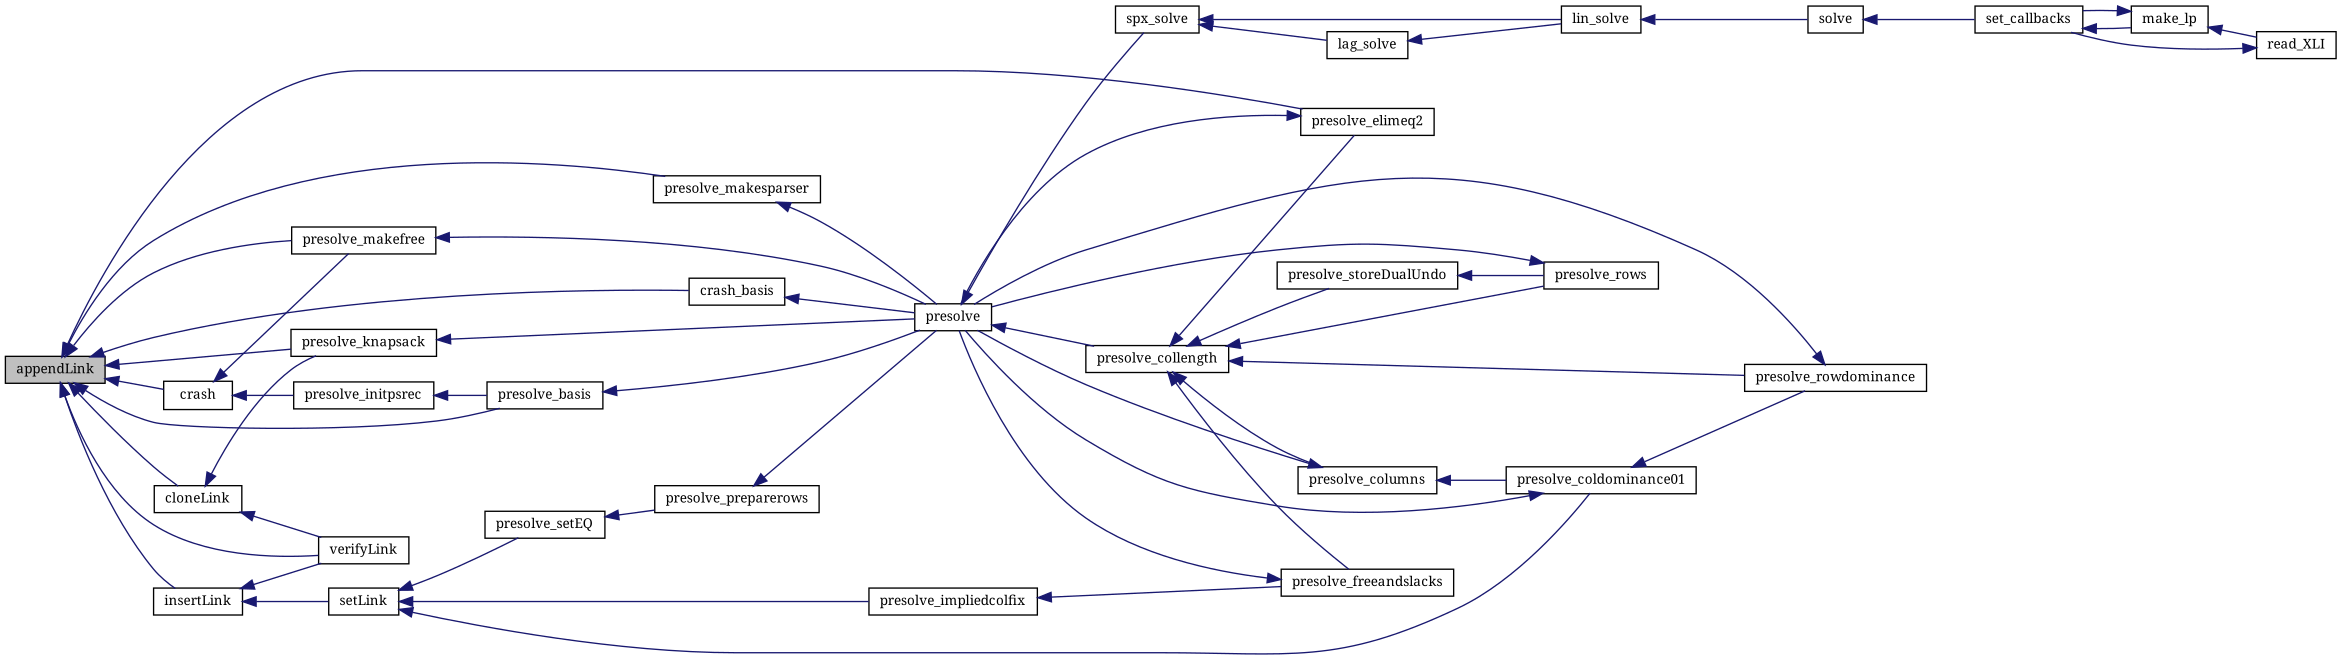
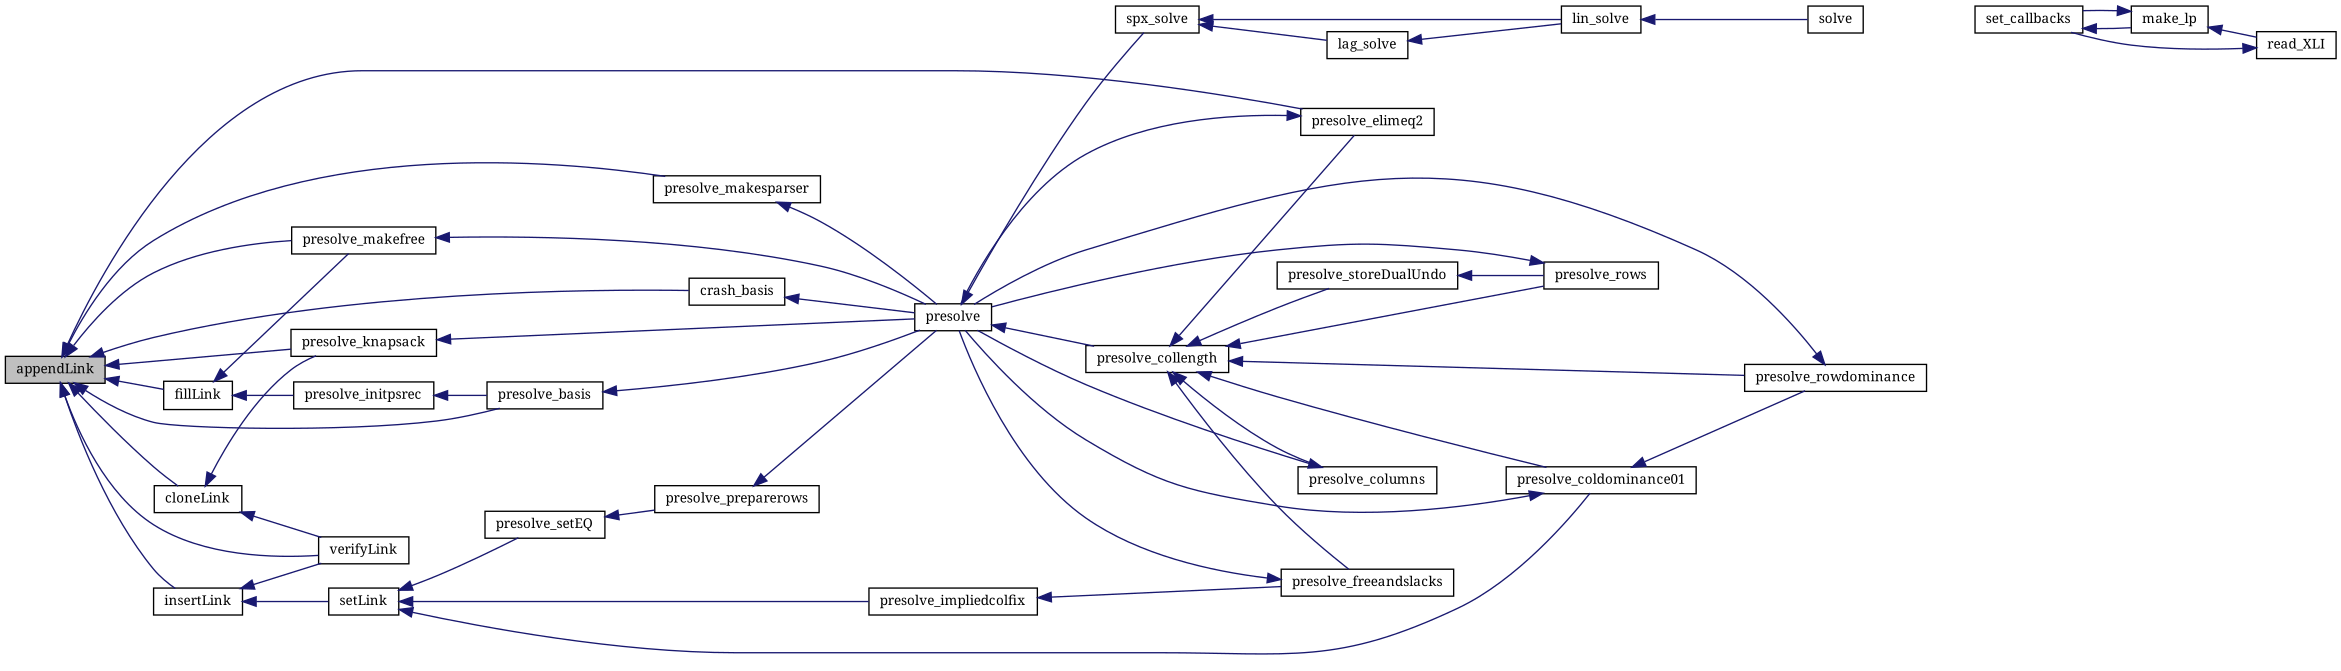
(1926, 20) -> none
(198, 395) -> (198, 395)
(1478, 480) -> (1378, 424)
